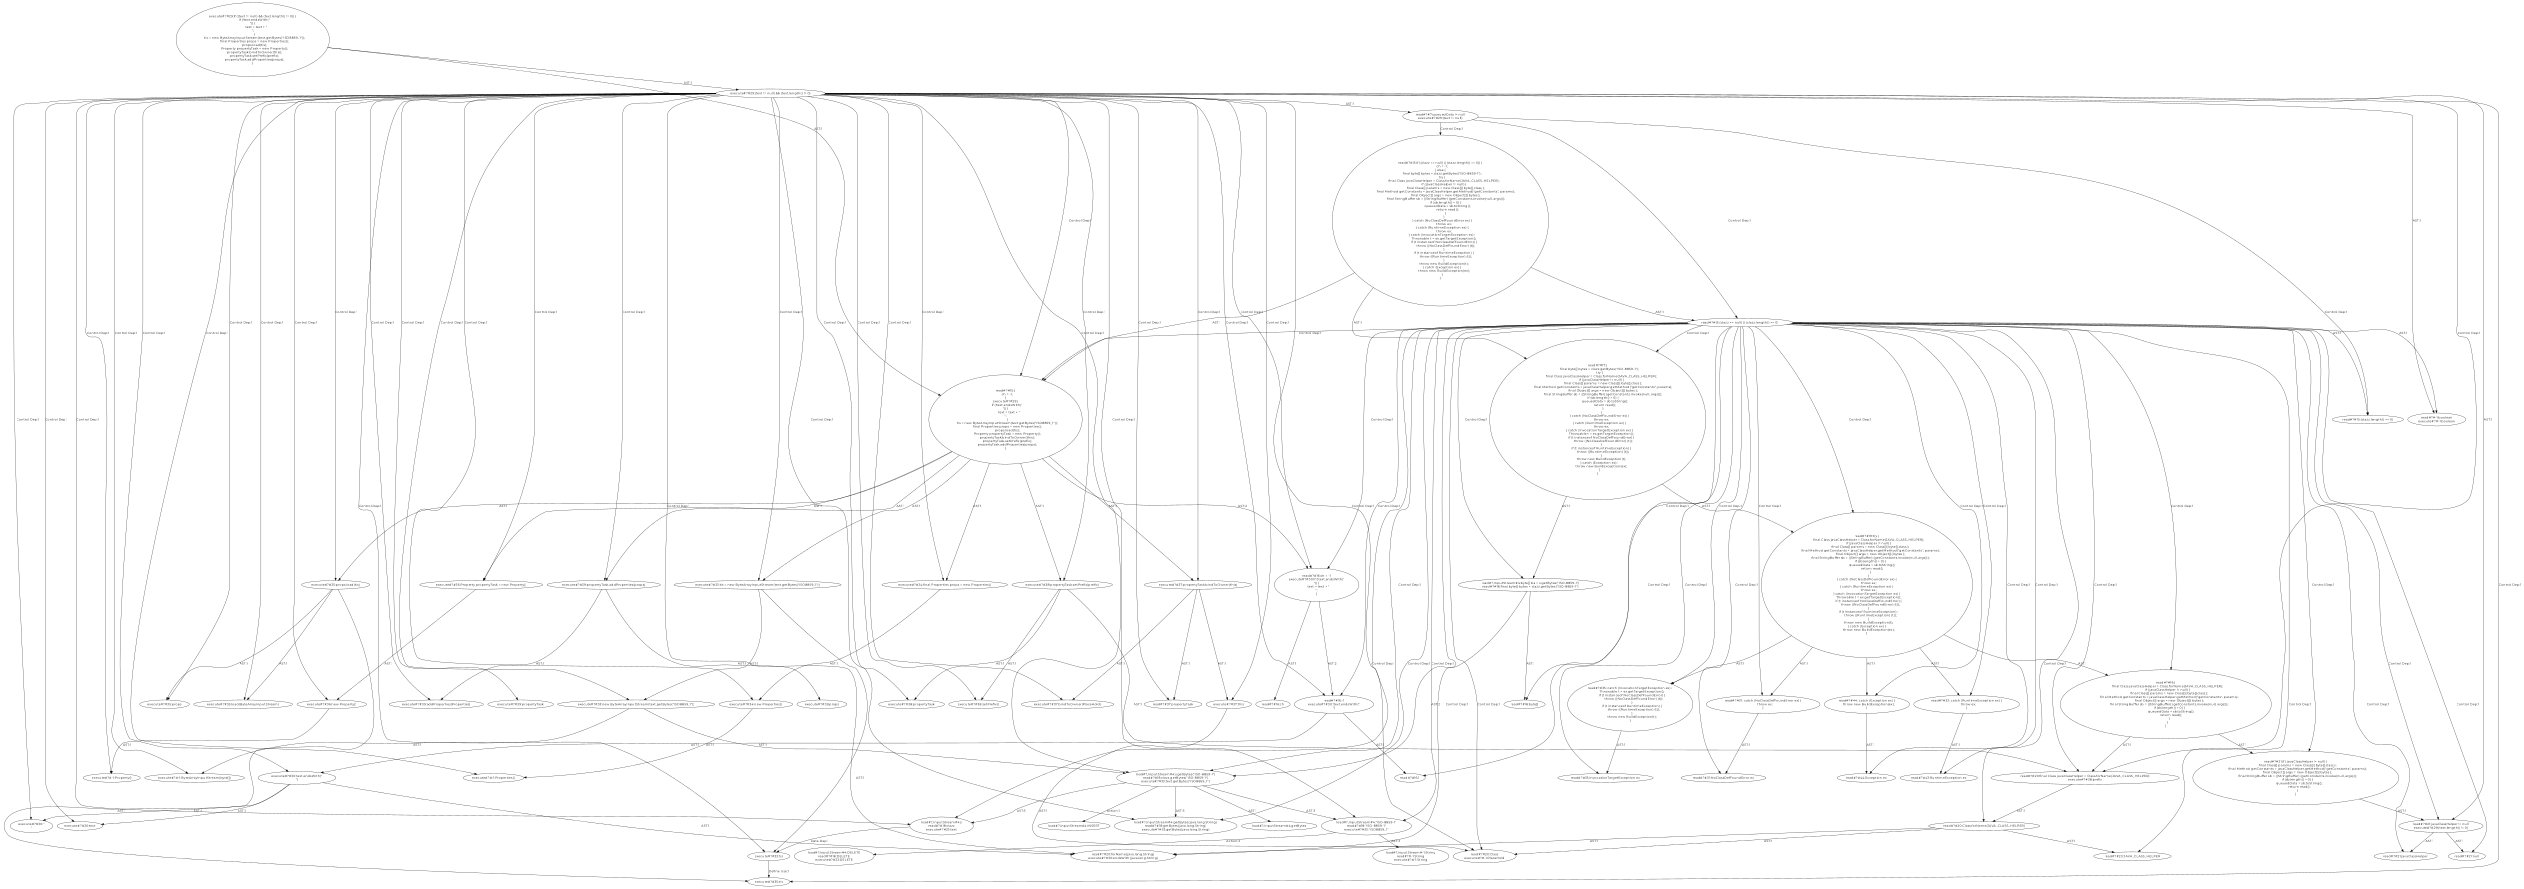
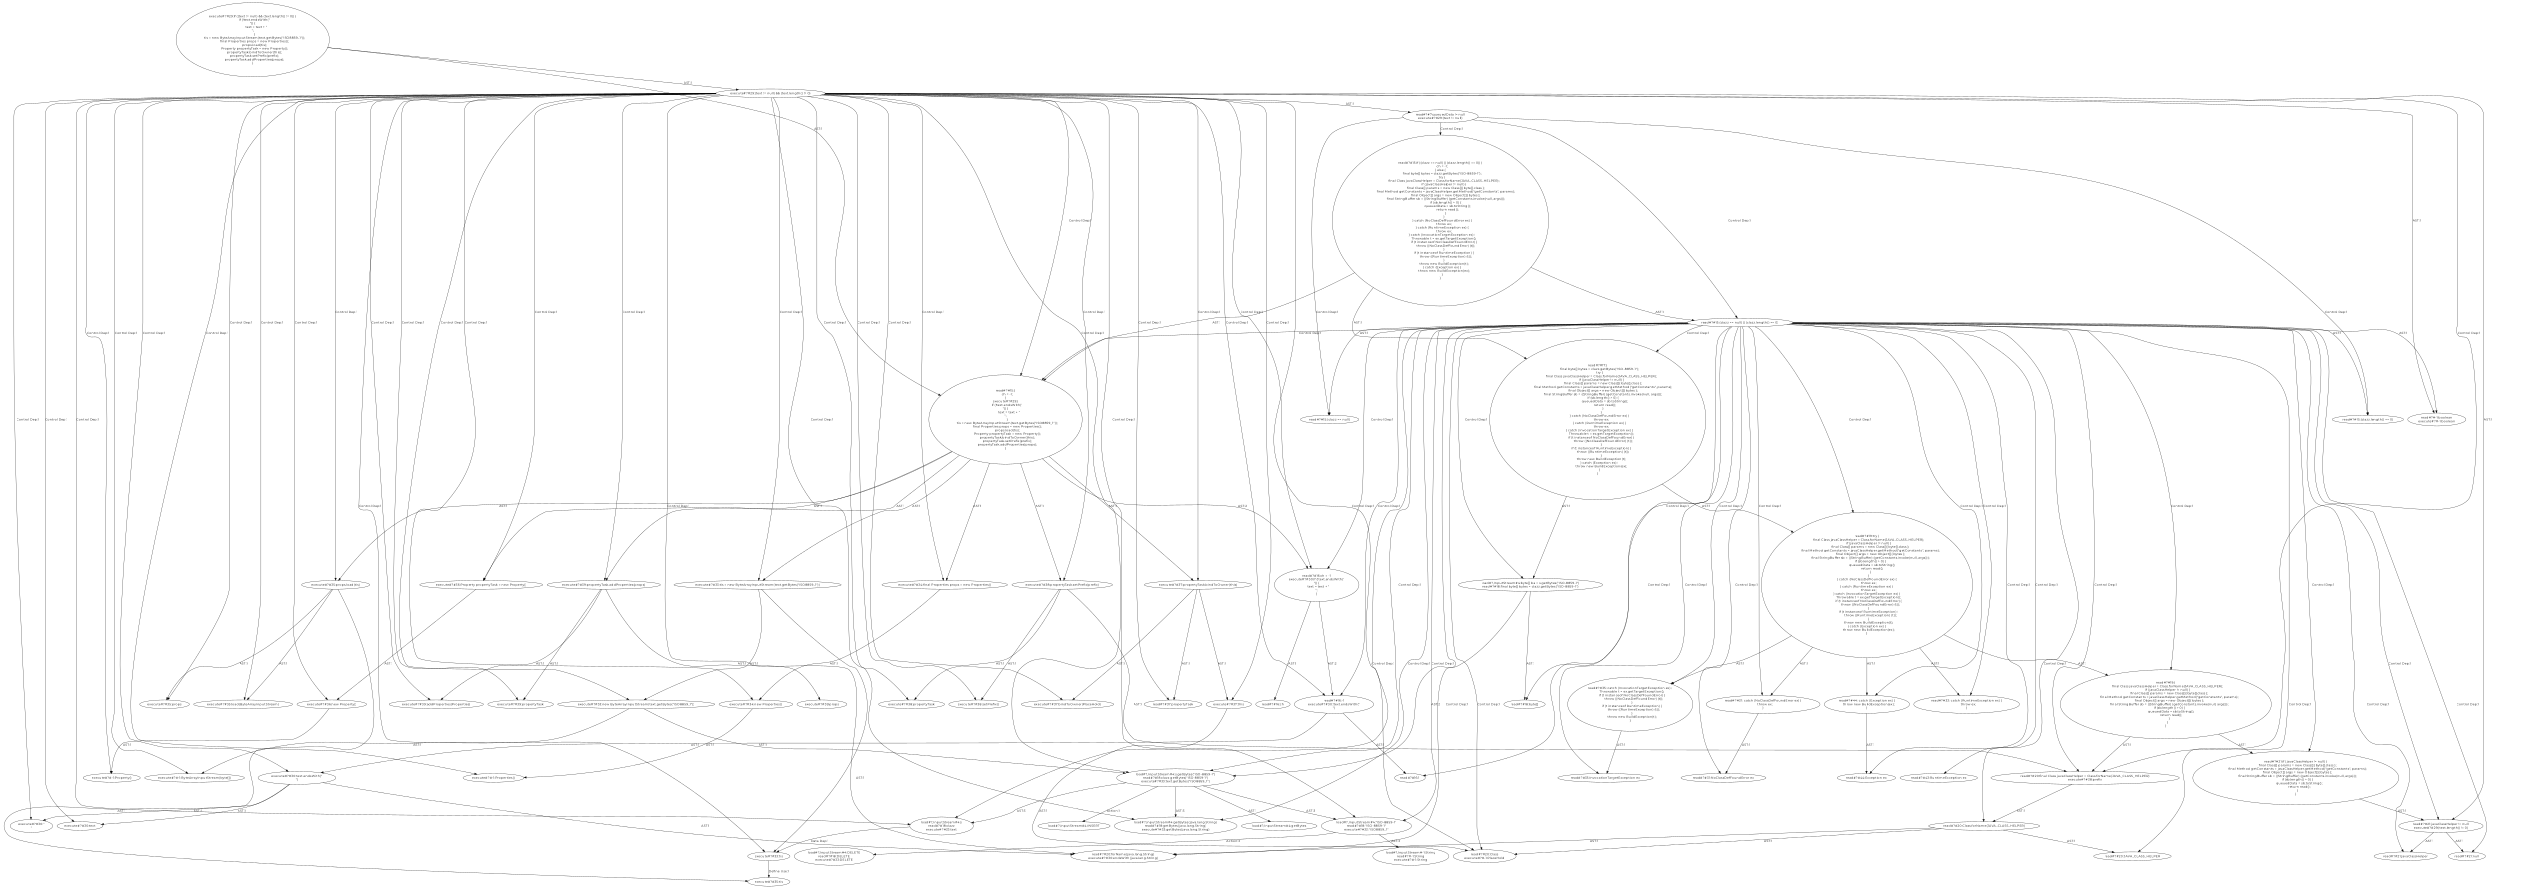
none -> (1330, 419)
(2499, 502) -> none
none -> (559, 649)
(1952, 742) -> none
